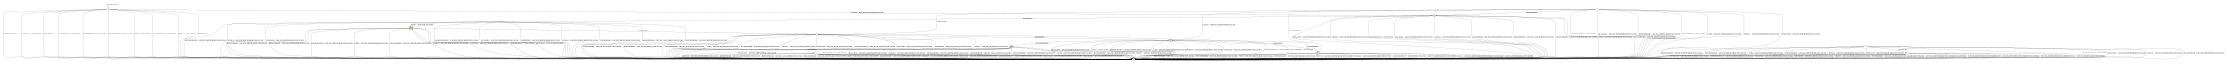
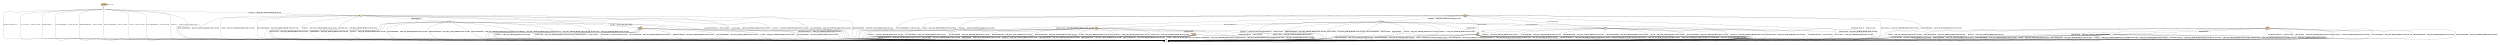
(108, 4) -> (104, 4)
(1597, 10) -> (1465, 16)
(1516, 13) -> none
(817, 34) -> (1477, 35)
(993, 37) -> (1431, 24)
(1279, 43) -> (1484, 32)
(1866, 47) -> (2267, 28)
(816, 53) -> (1194, 35)
(1134, 59) -> (1166, 41)
